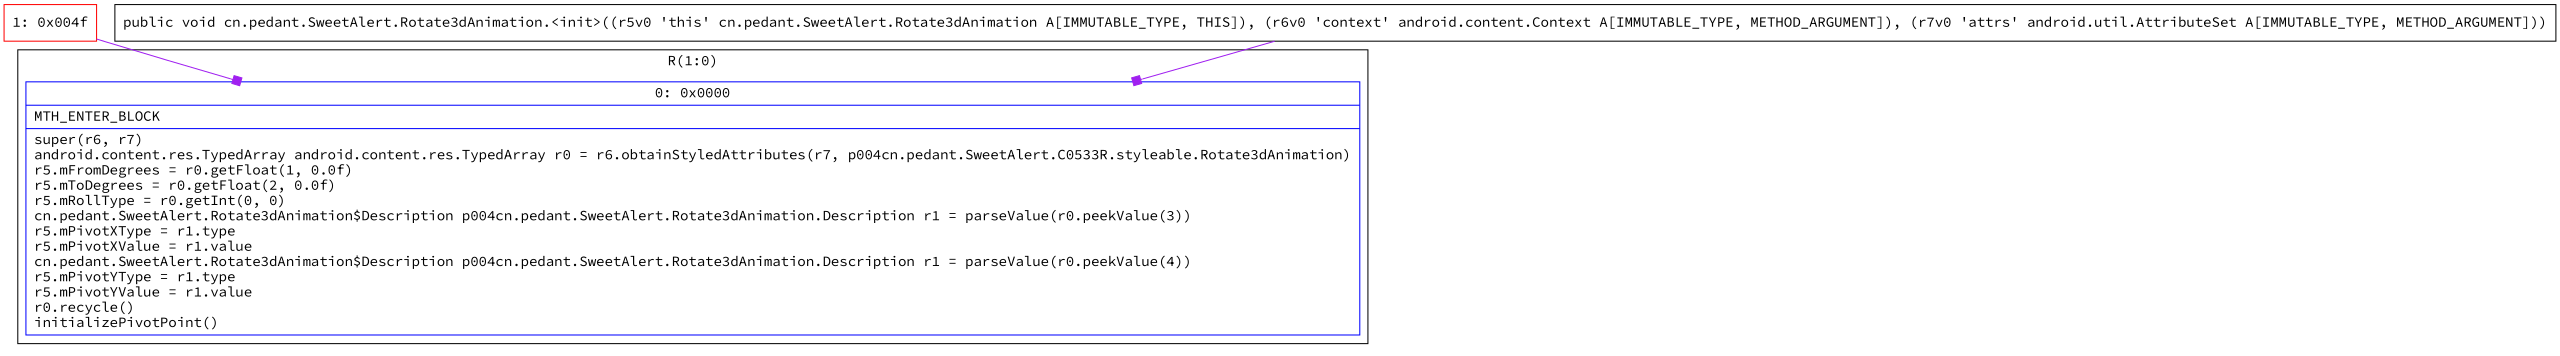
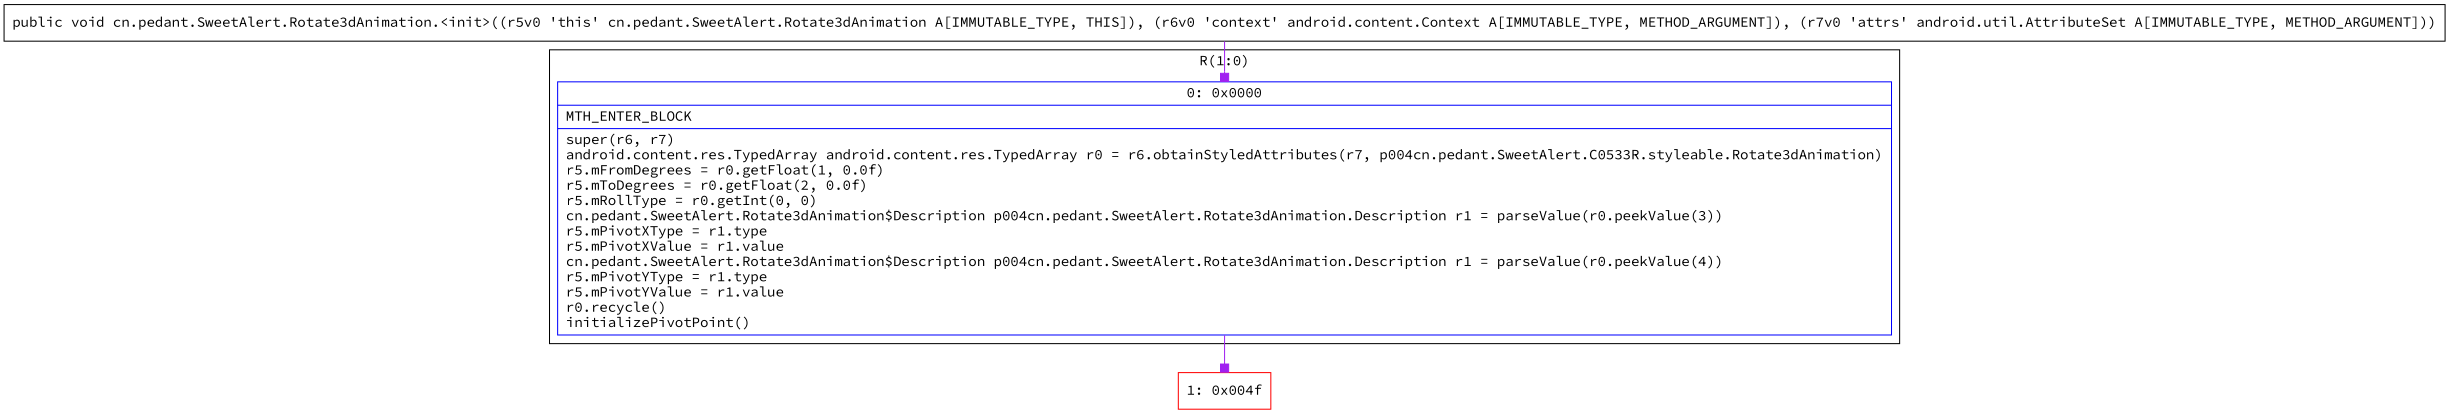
(164, 59) -> (1225, 350)
